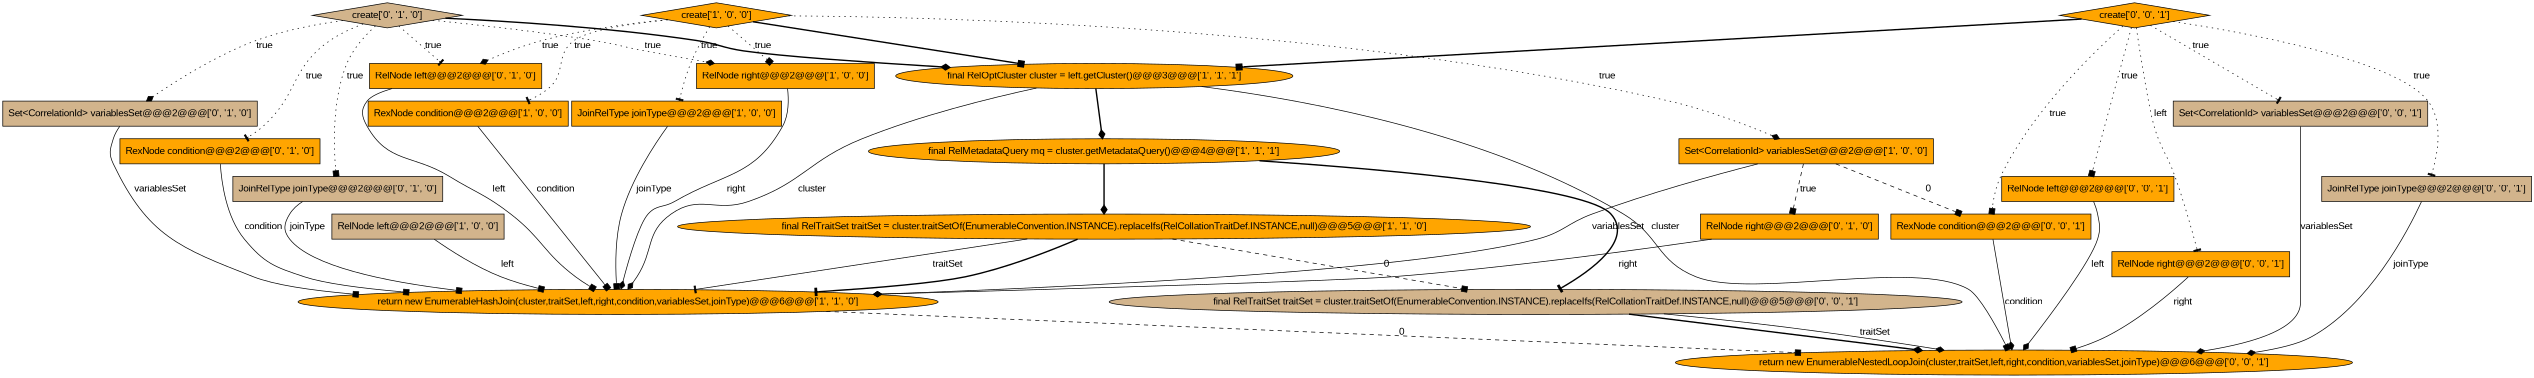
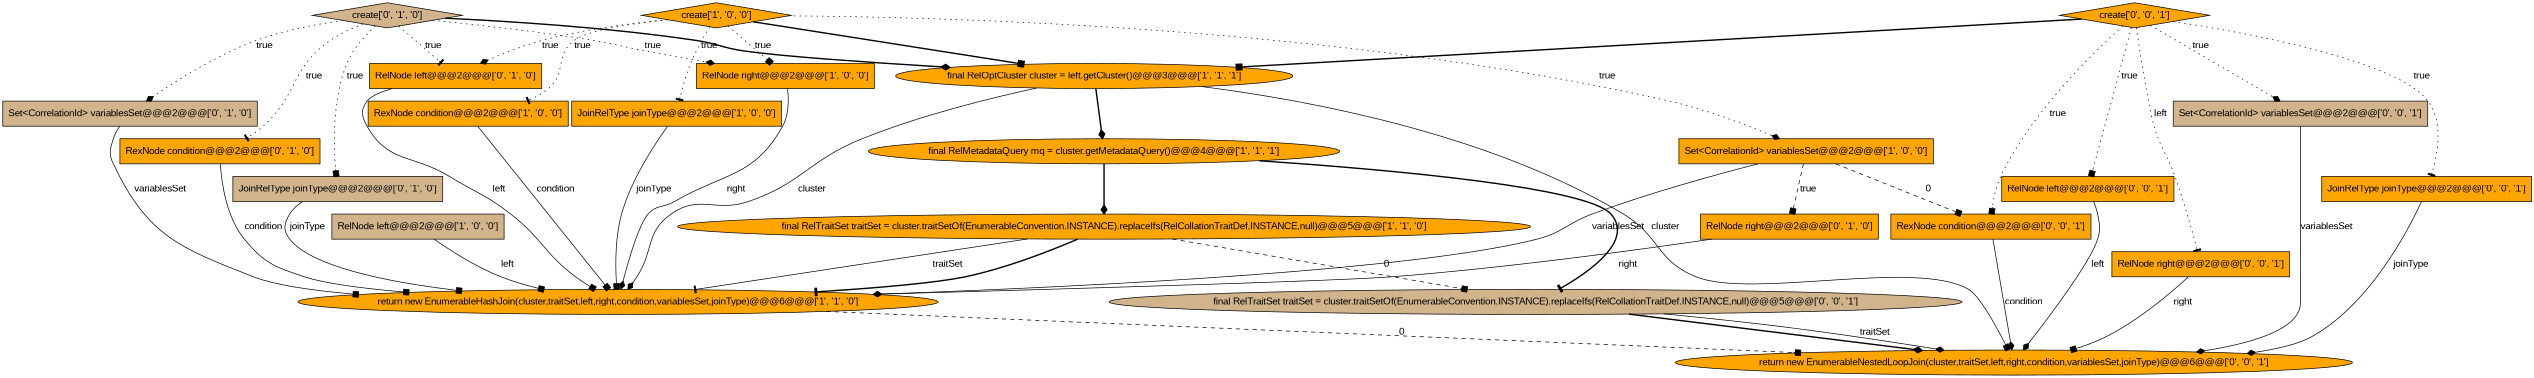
(2214, 62) -> (2214, 62)
(2427, 189) -> (2427, 189)
